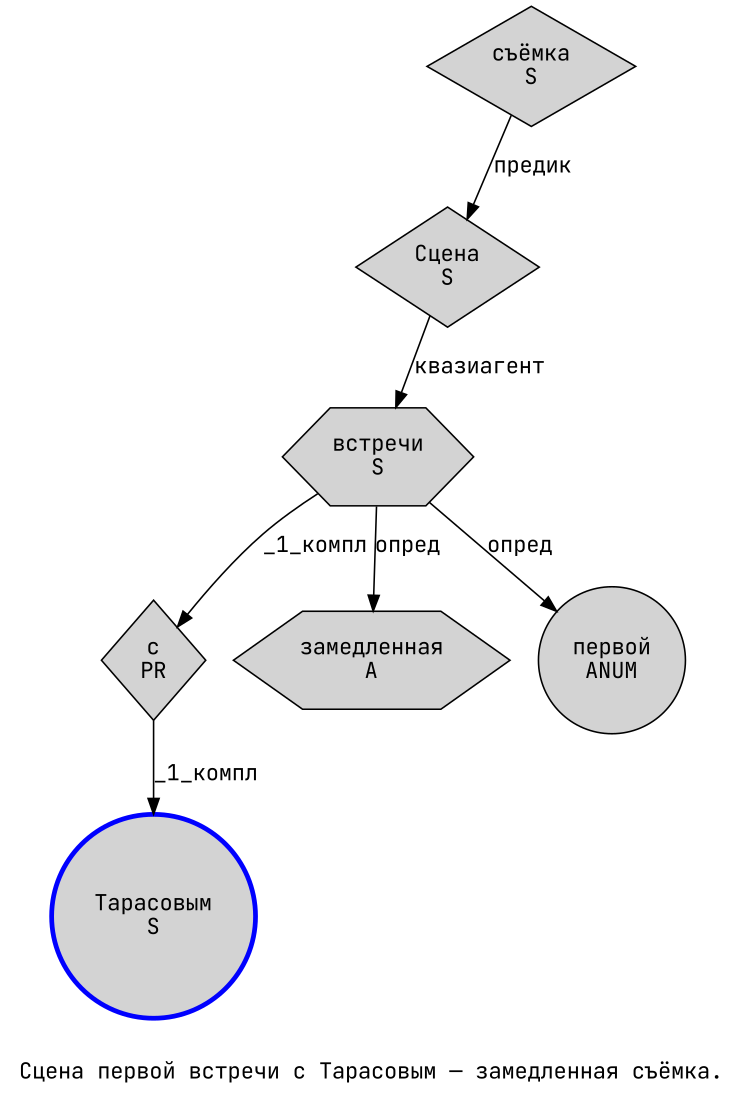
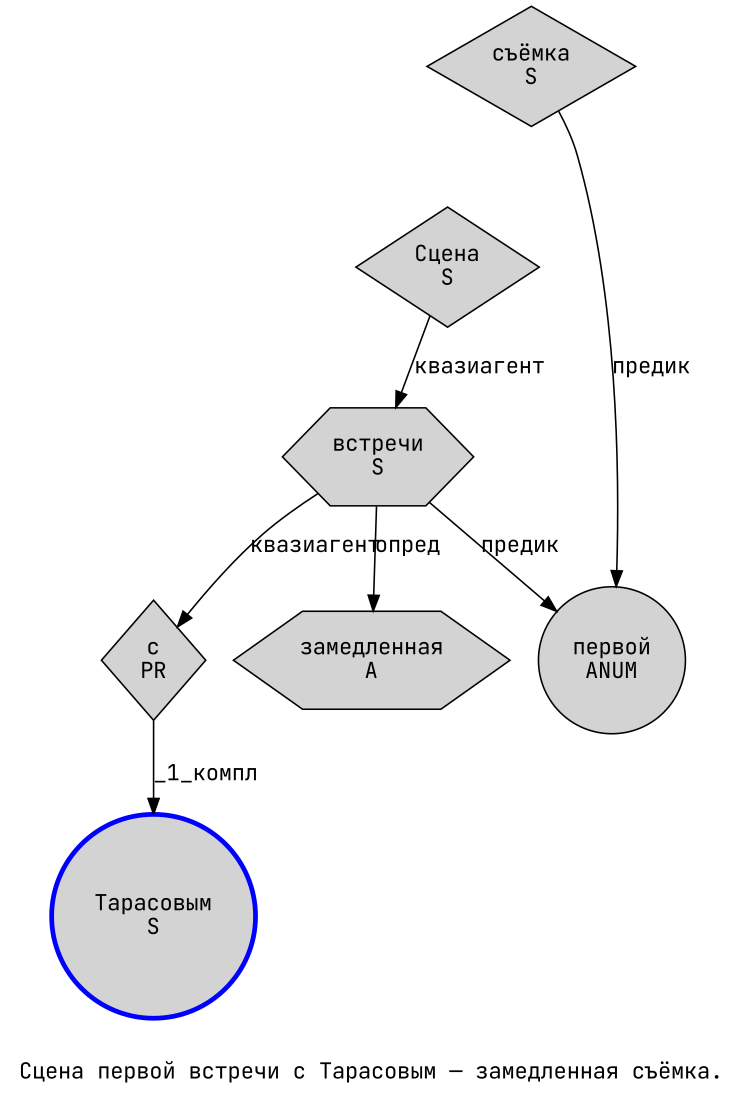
(492, 160) -> (610, 337)
(316, 546) -> (316, 546)
(520, 546) -> (520, 546)
